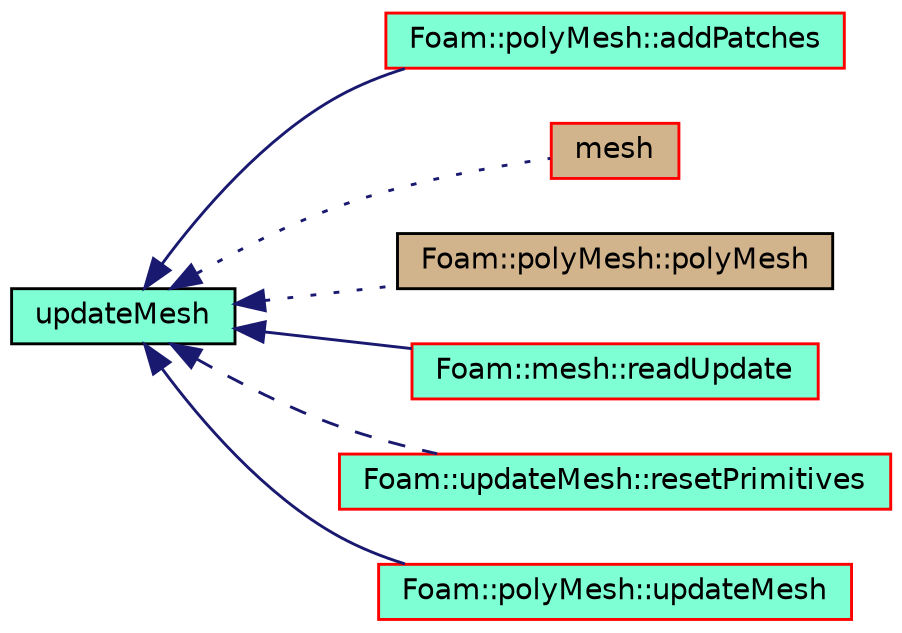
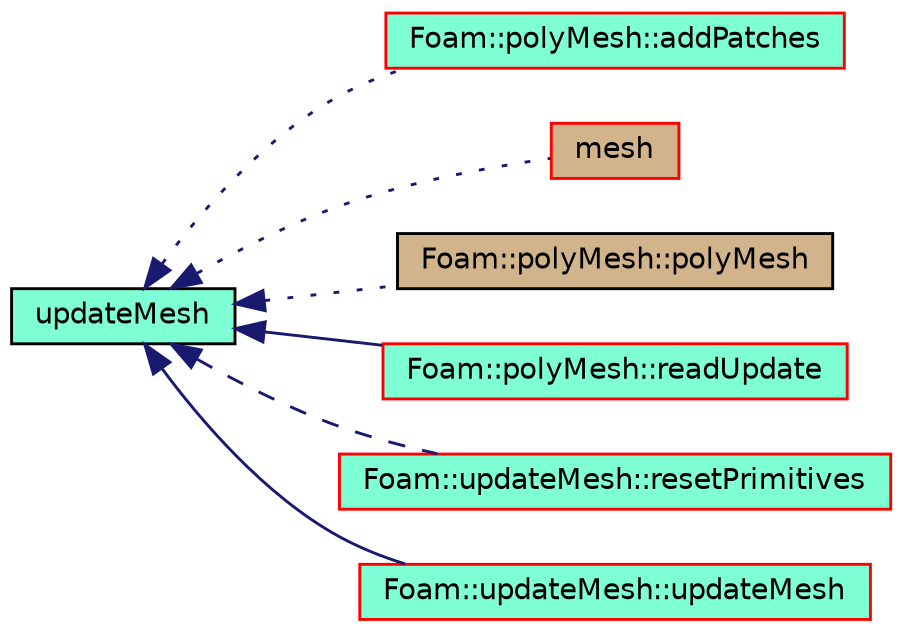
(268, 147) -> (268, 147)
(615, 371) -> (615, 371)
(615, 592) -> (615, 592)
